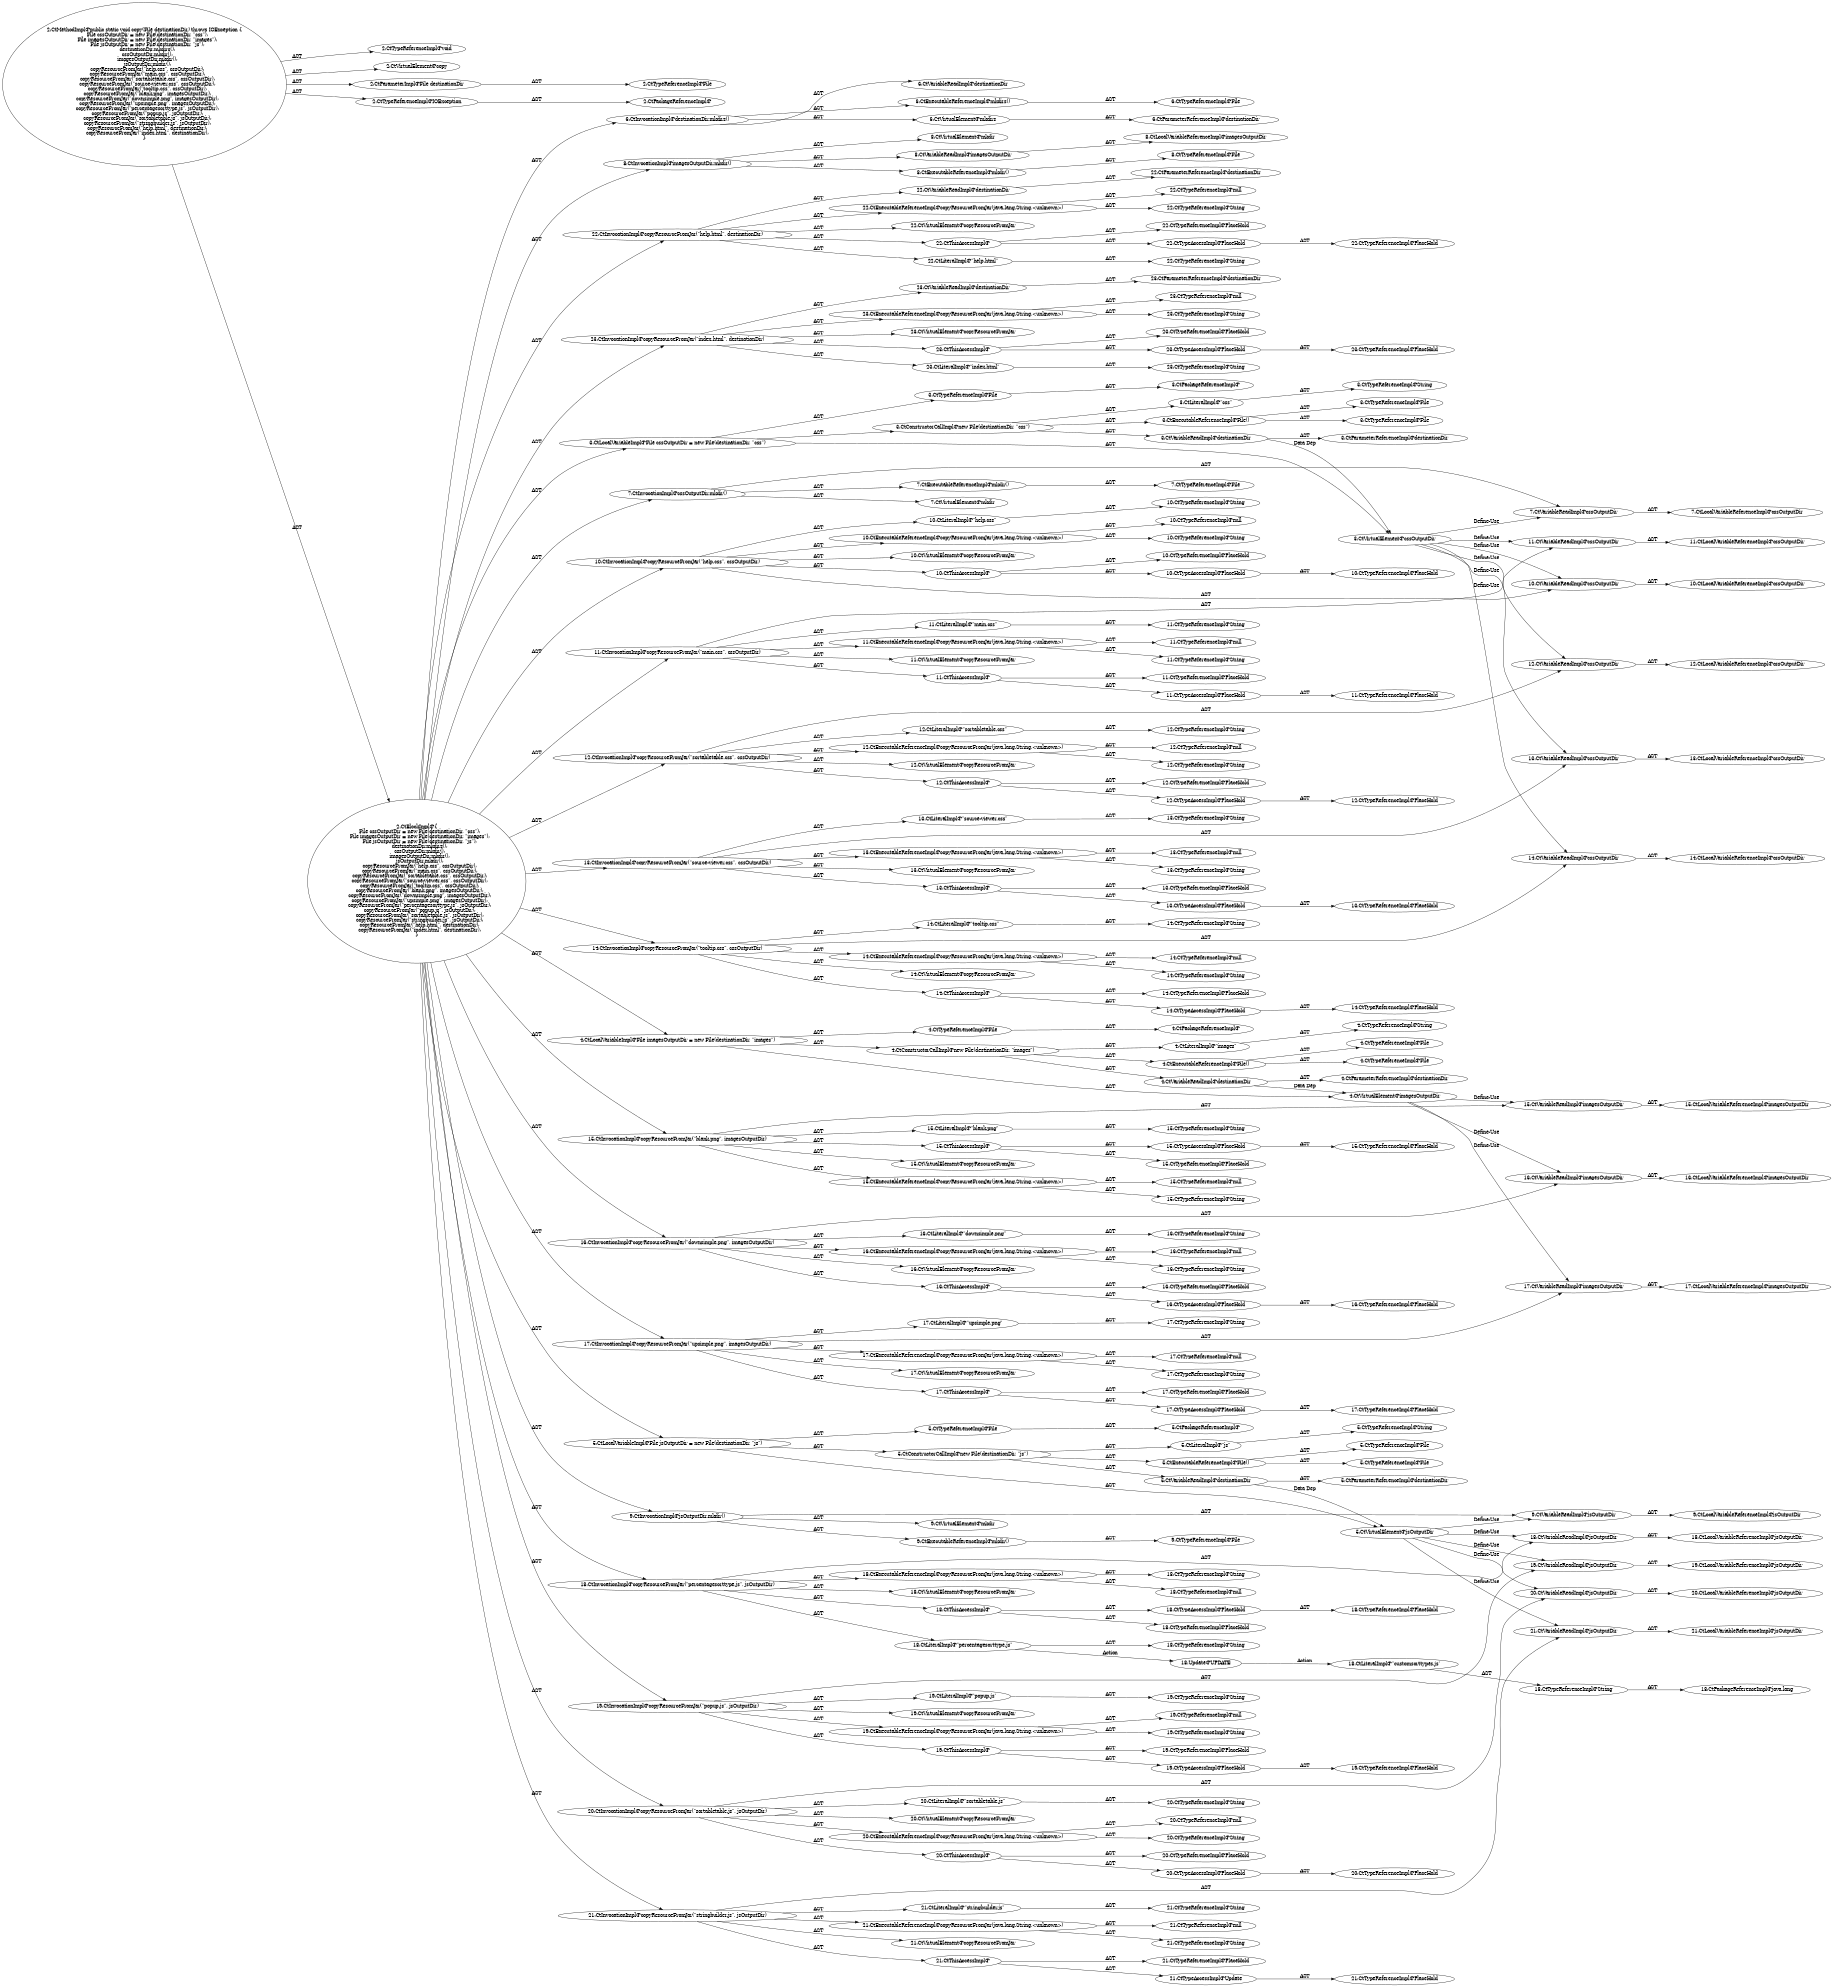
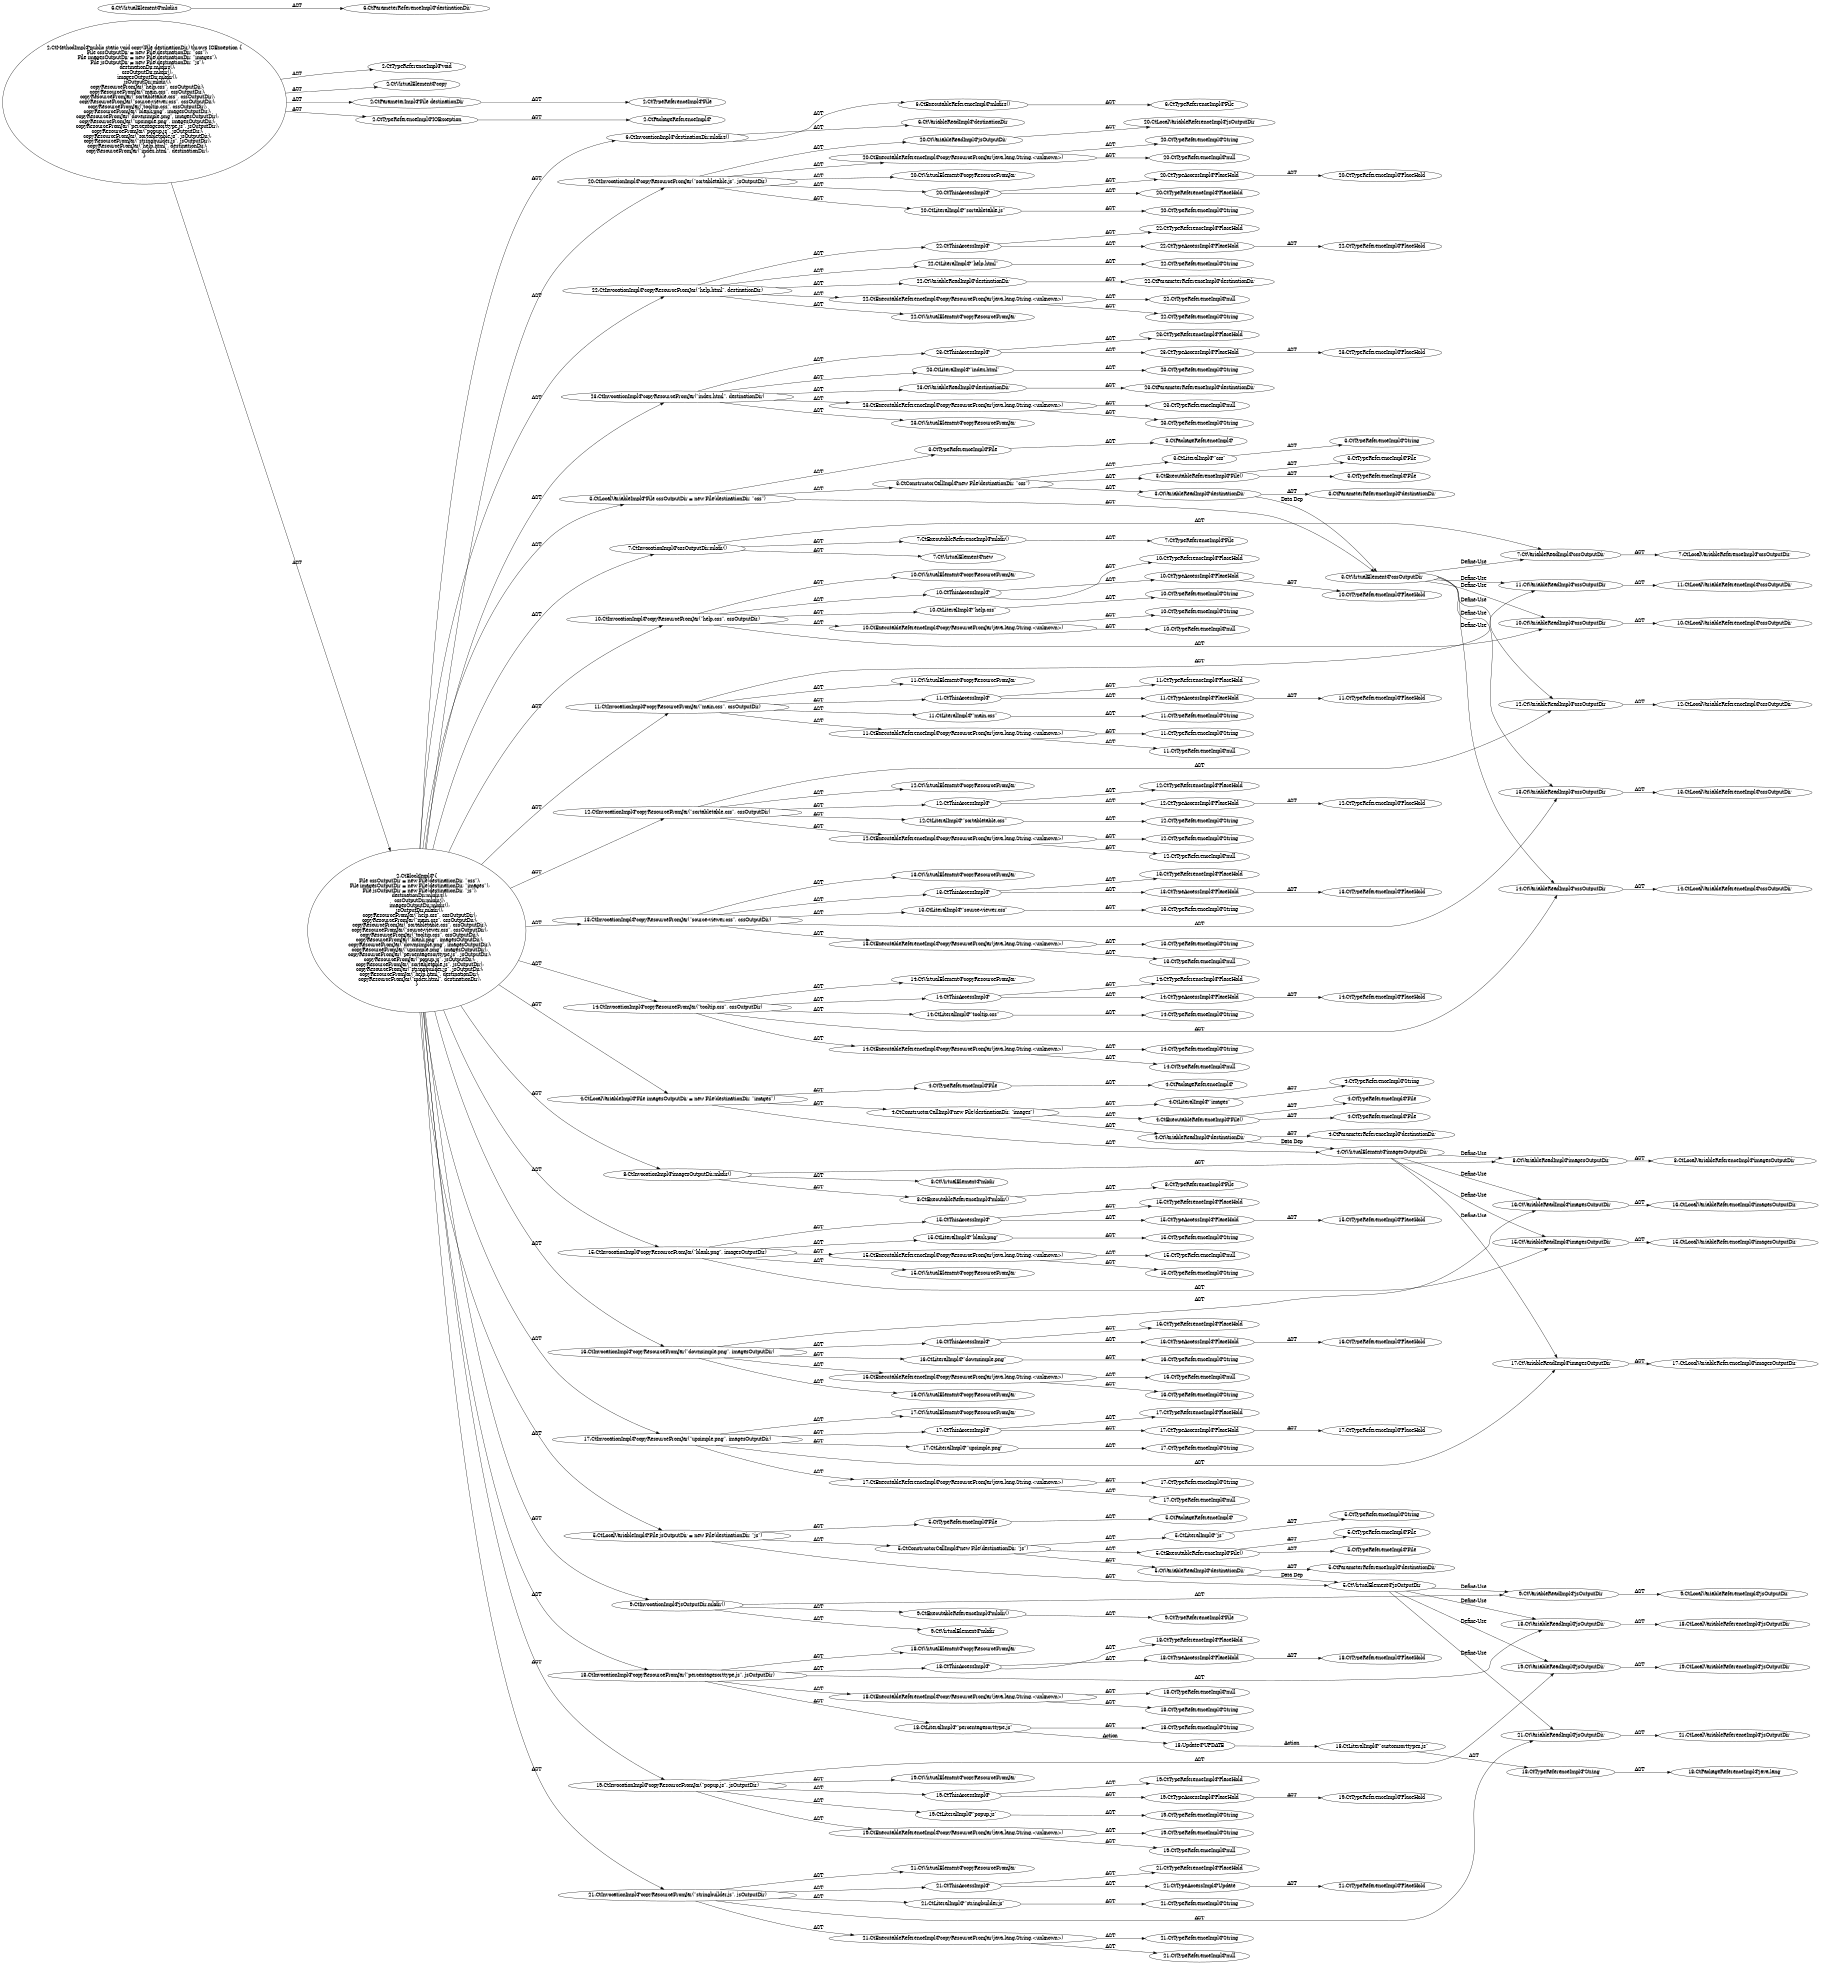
(831, 120) -> none
(963, 503) -> (963, 558)
none -> (1468, 1157)
(1477, 1558) -> none
